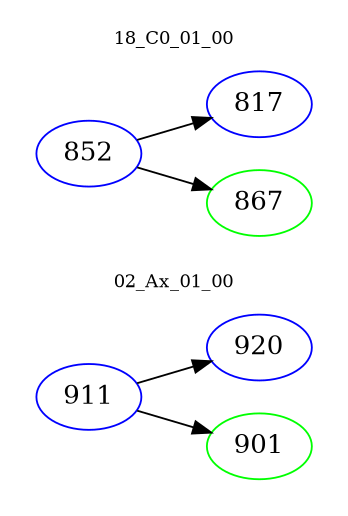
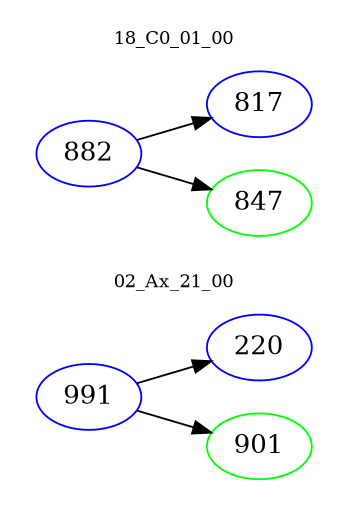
(89, 154) -> (89, 154)
(259, 203) -> (259, 203)
(174, 283) -> (174, 283)
(259, 348) -> (259, 348)
(89, 397) -> (89, 397)
